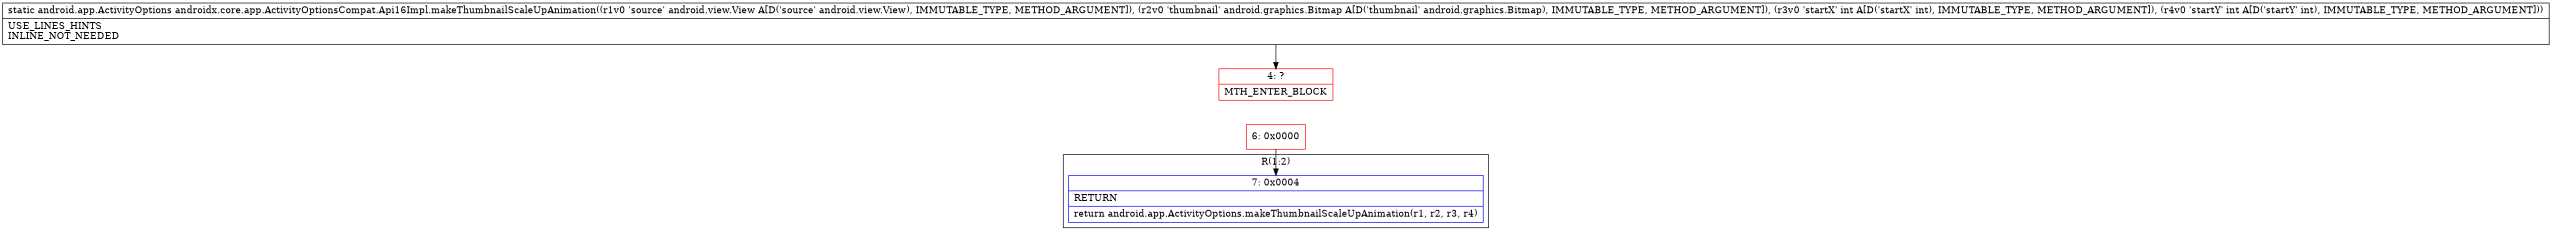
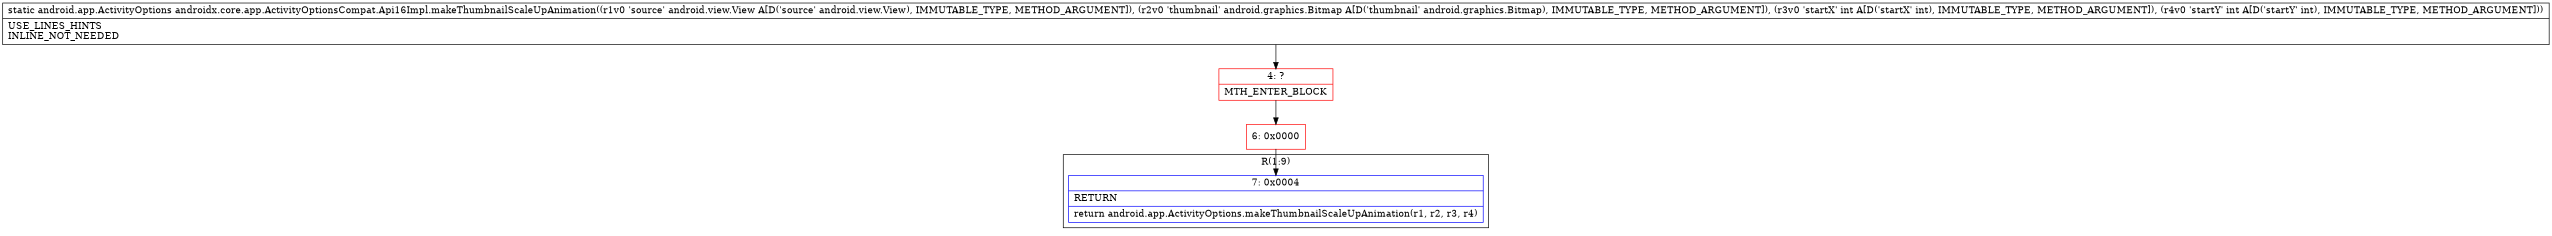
none -> (1276, 109)
(1276, 162) -> (1276, 162)
